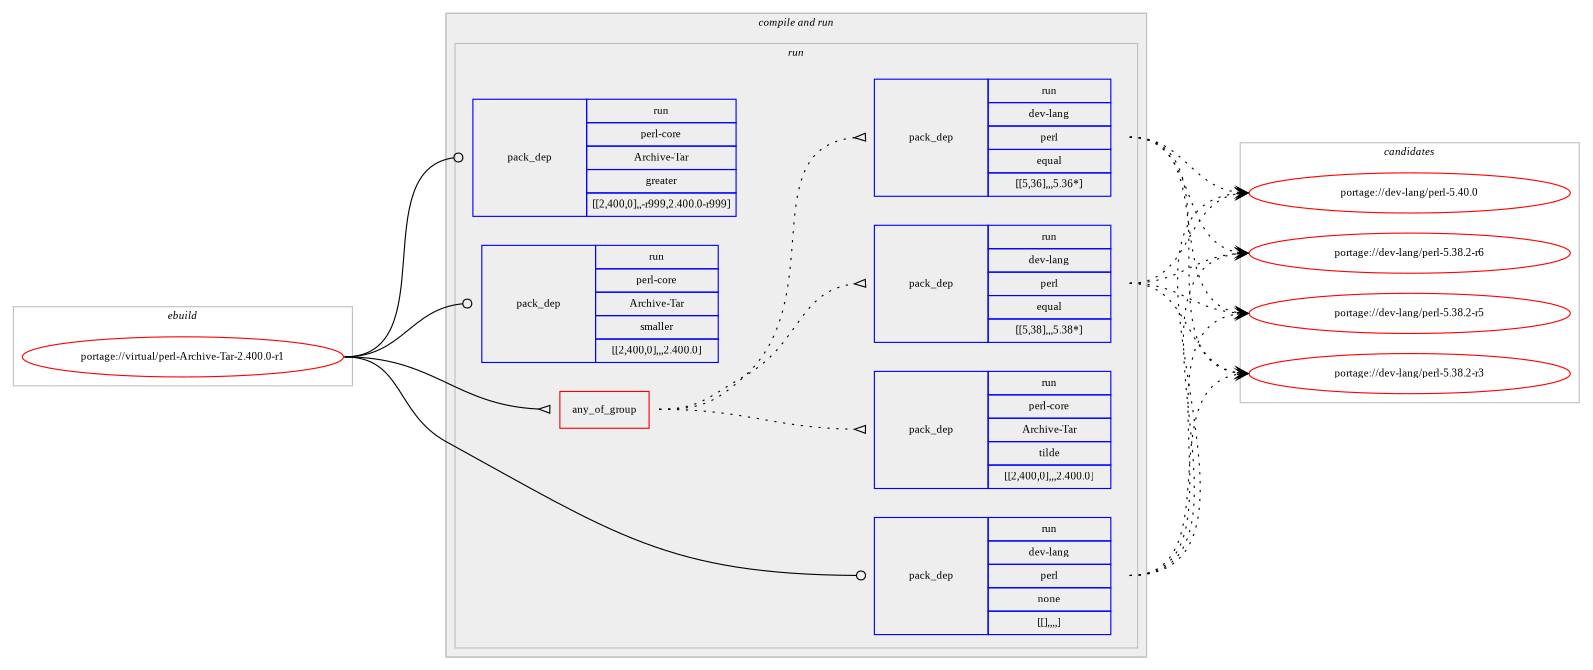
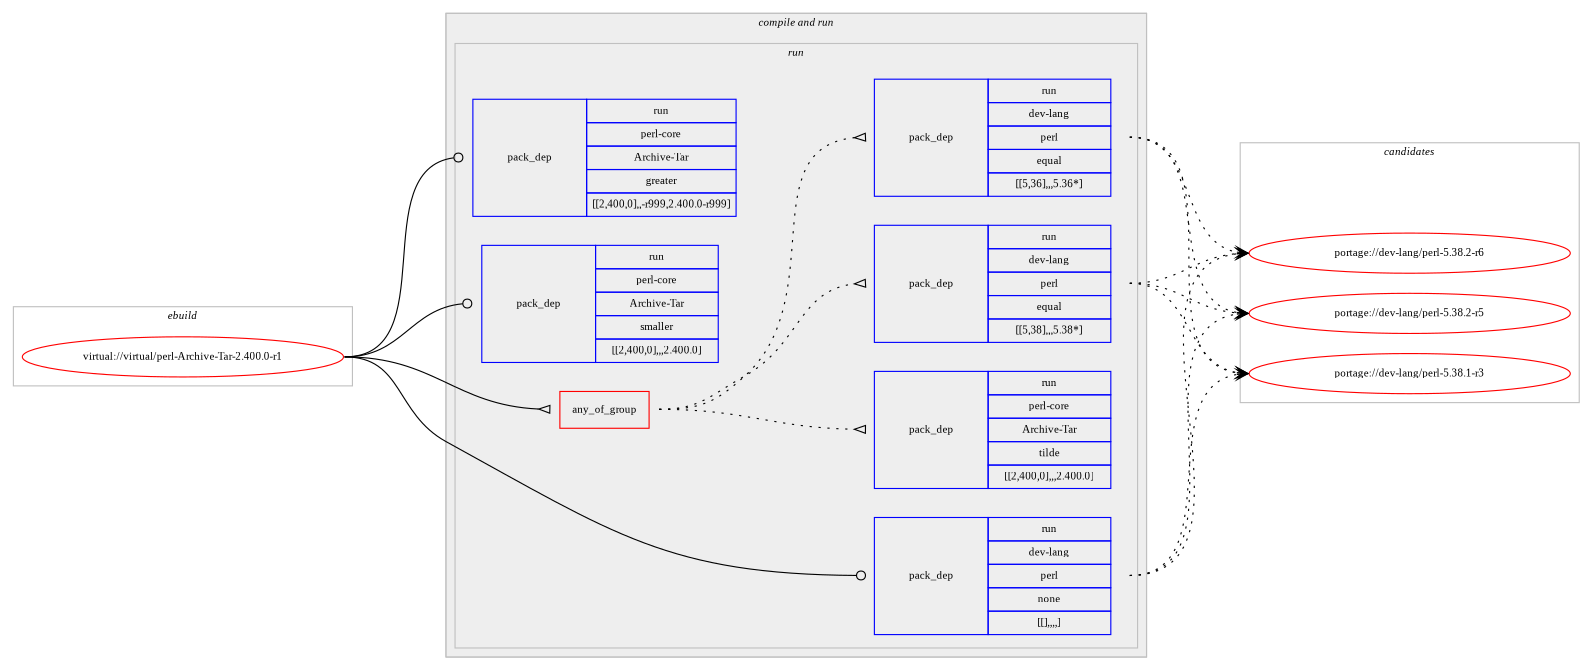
(1410, 193) -> none
(183, 357) -> (183, 357)
(1410, 374) -> (1410, 374)
